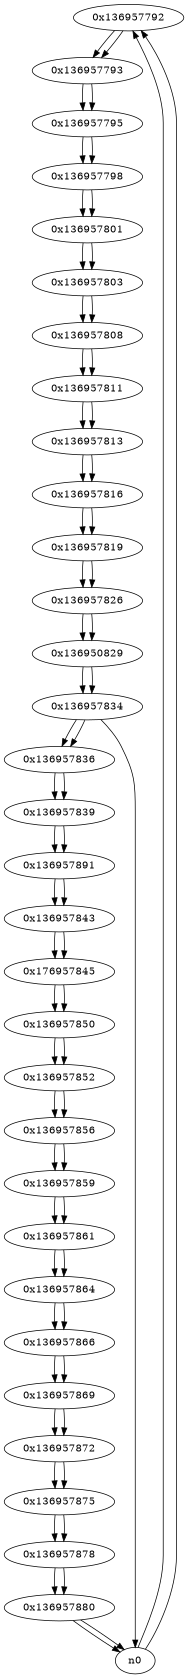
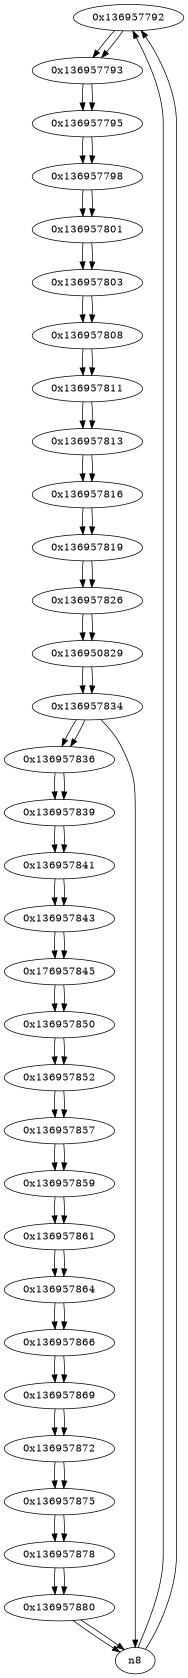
(59, 866) -> (59, 866)
(59, 1131) -> (59, 1131)
(135, 1661) -> (135, 1661)
